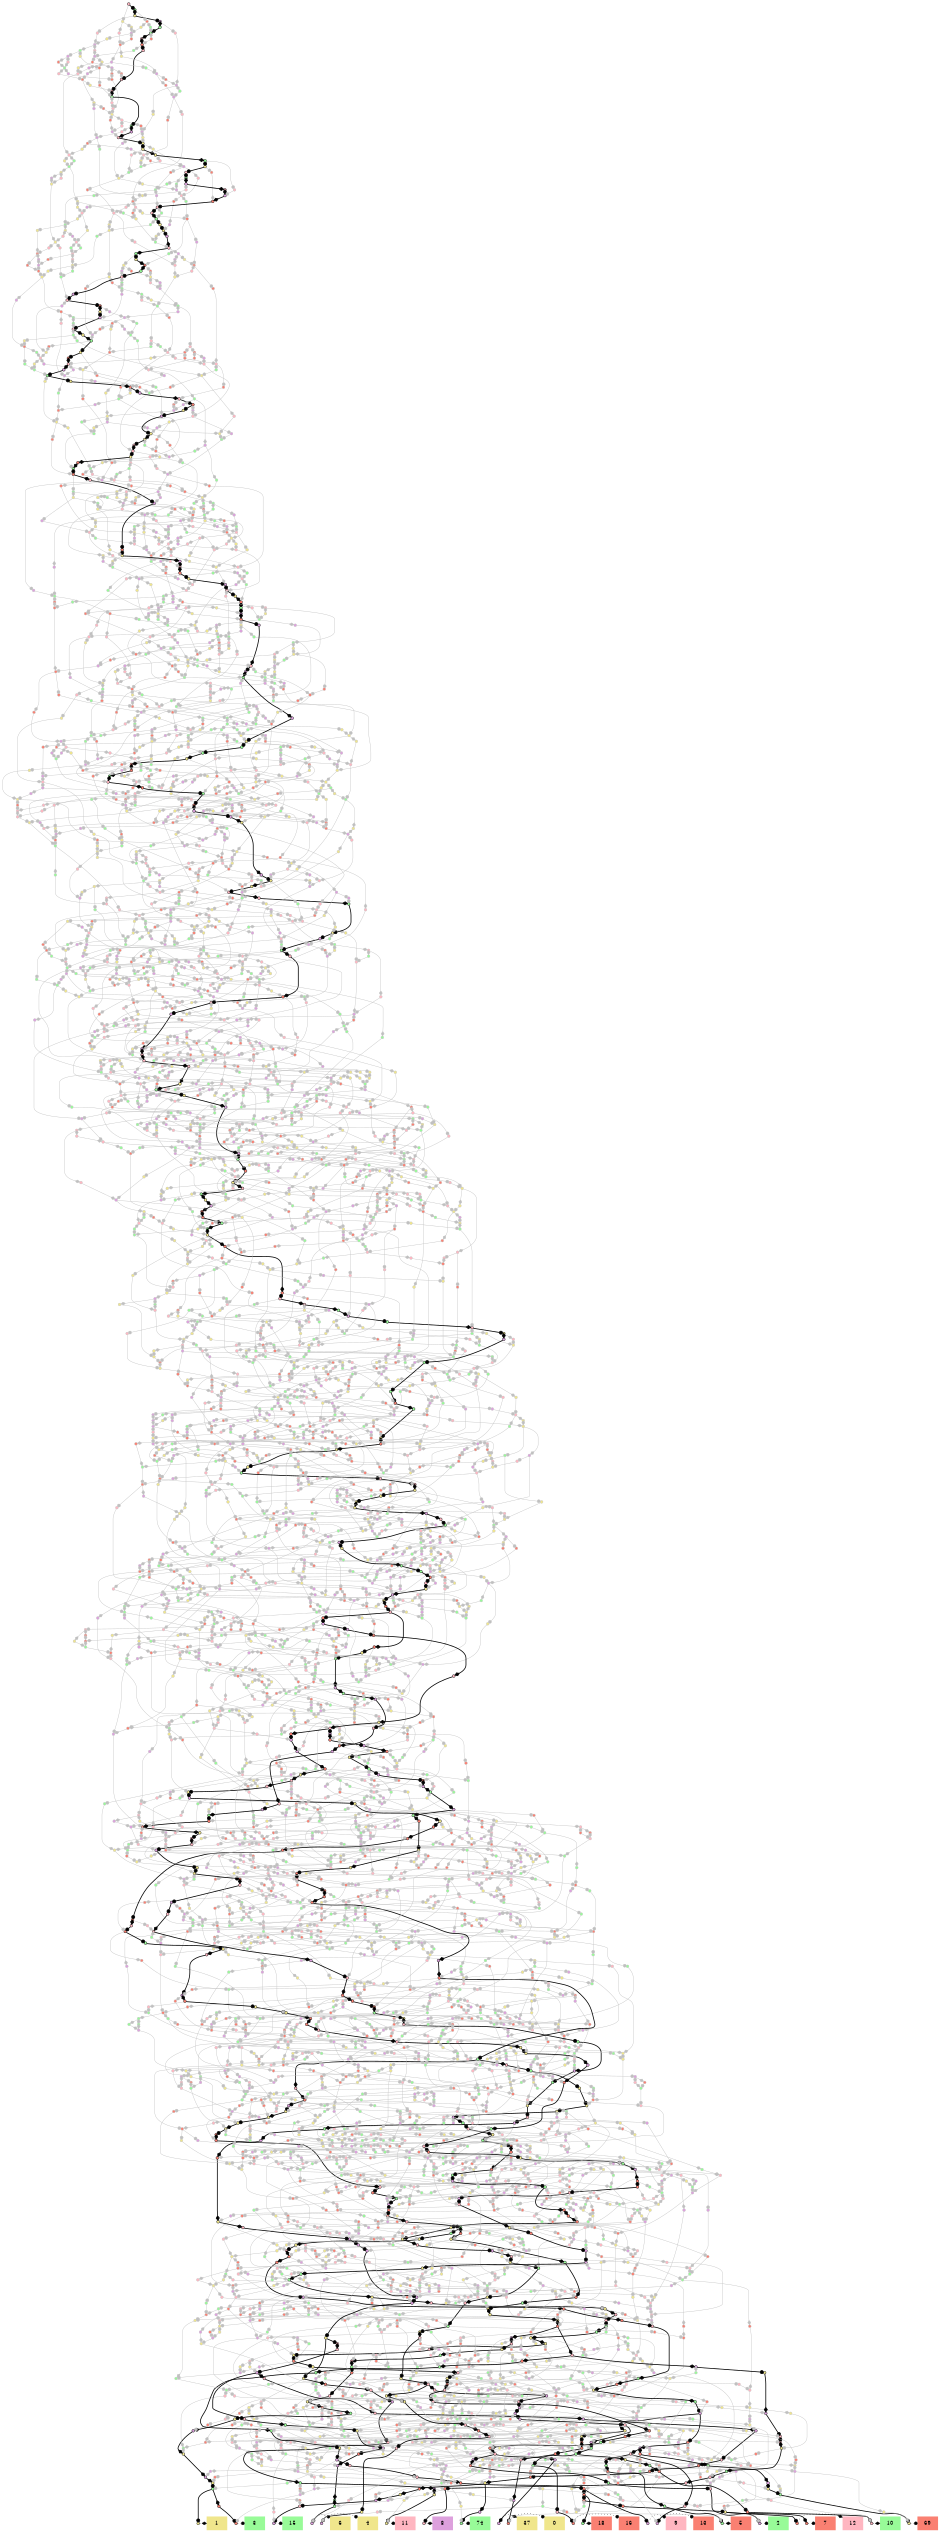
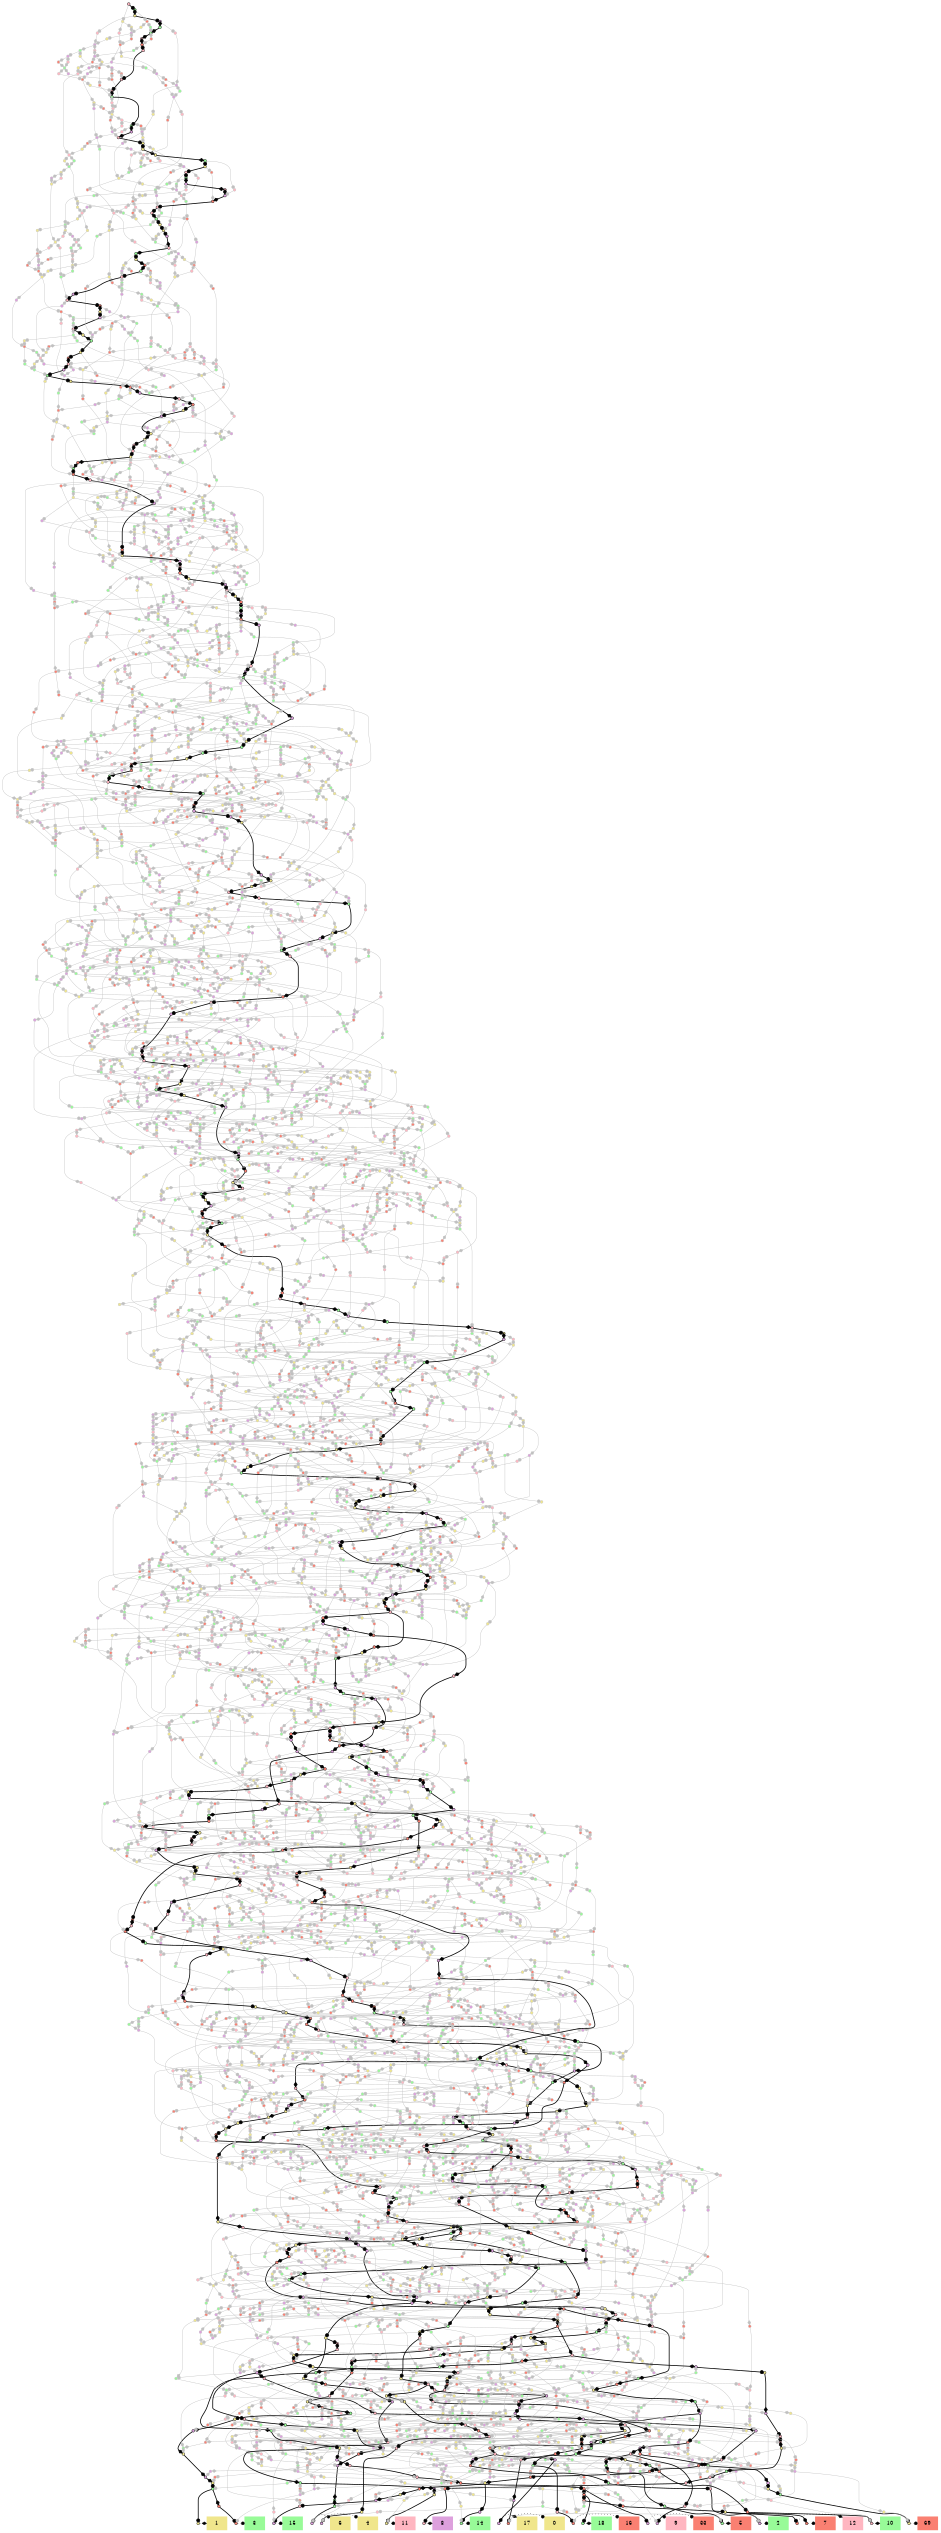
(480, 2523) -> (480, 2523)
(527, 2523) -> (527, 2523)
(602, 2523) -> (602, 2523)
(704, 2523) -> (704, 2523)
